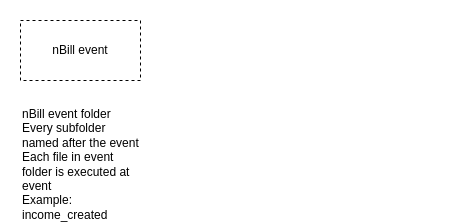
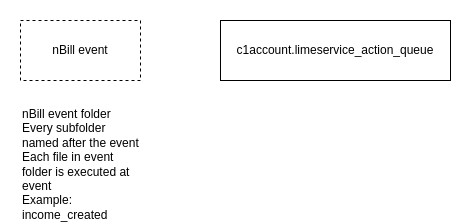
none -> (336, 51)
